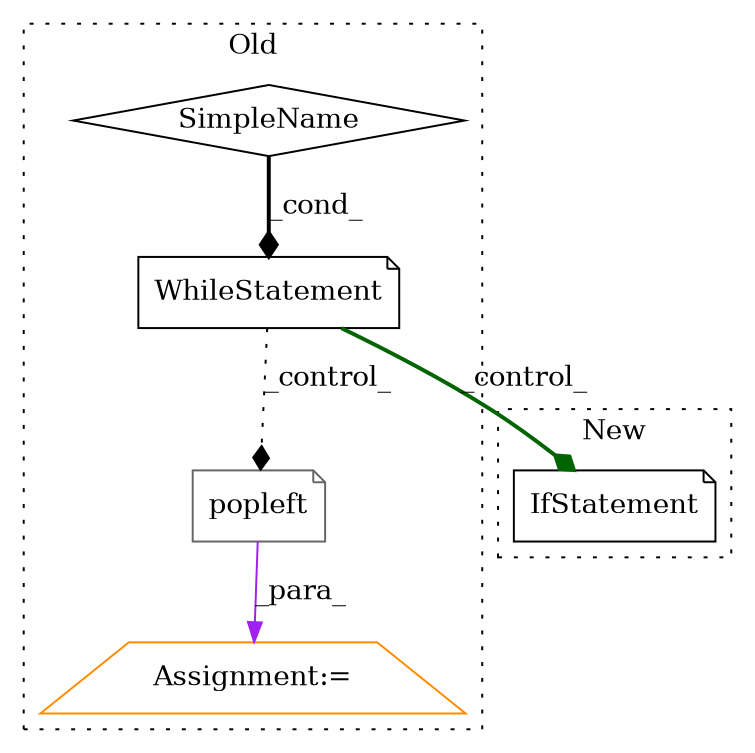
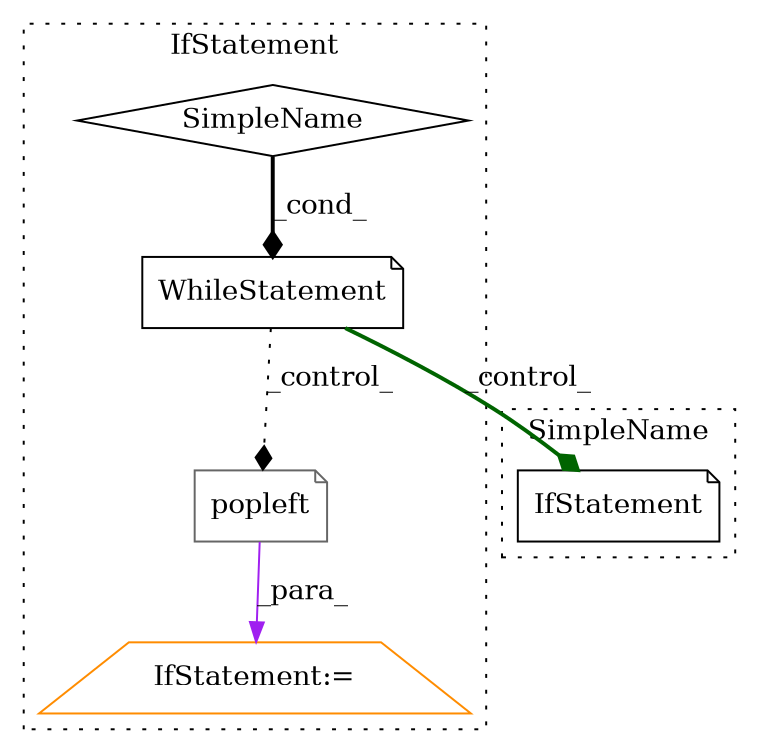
(253, 46) -> (255, 46)
(615, 432) -> (619, 432)
(253, 678) -> (255, 678)
